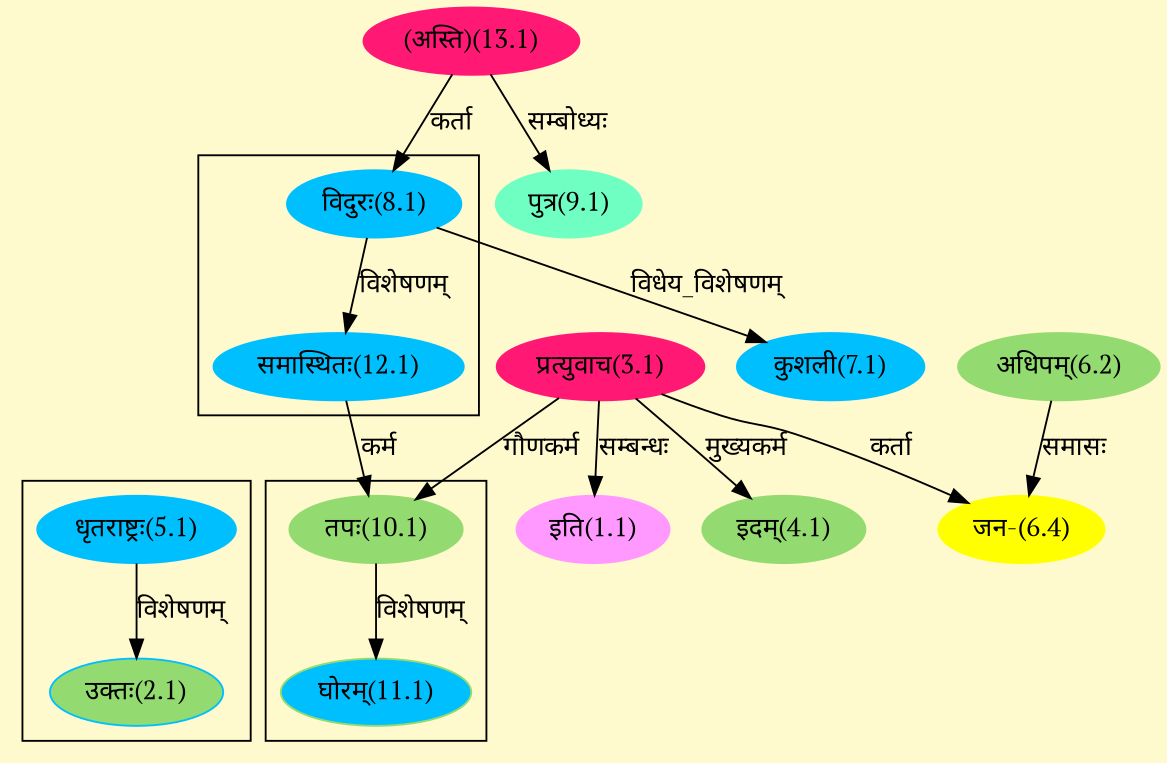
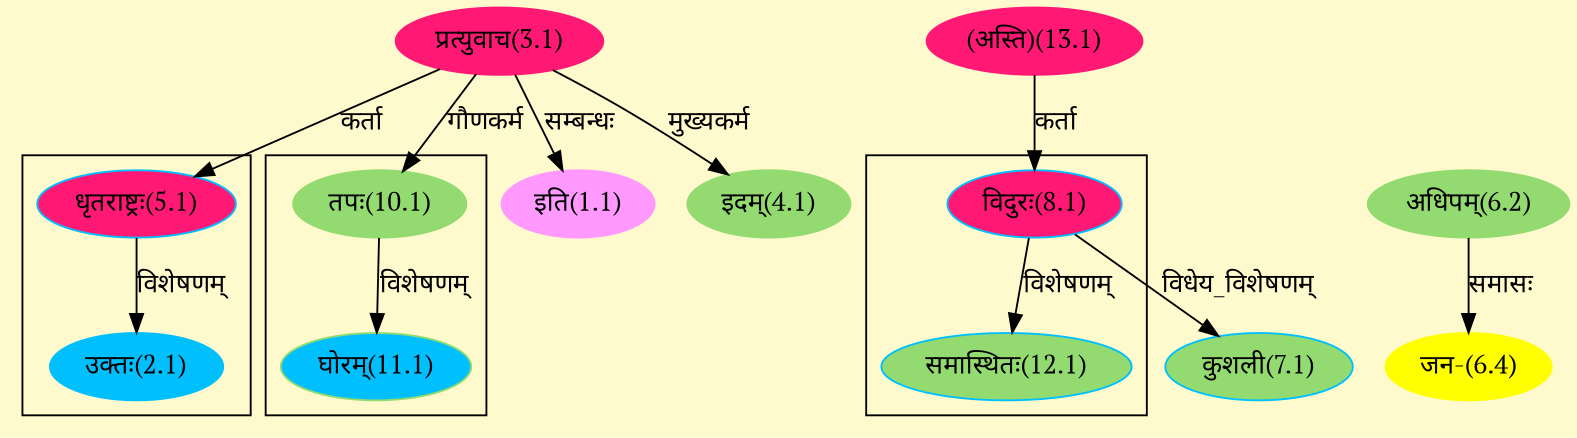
(374, 204) -> (1035, 204)
(569, 204) -> none
(339, 367) -> (1007, 367)
(831, 367) -> (1259, 367)
(355, 439) -> none
(808, 439) -> (326, 119)
(137, 529) -> (137, 204)
(137, 692) -> (137, 367)
